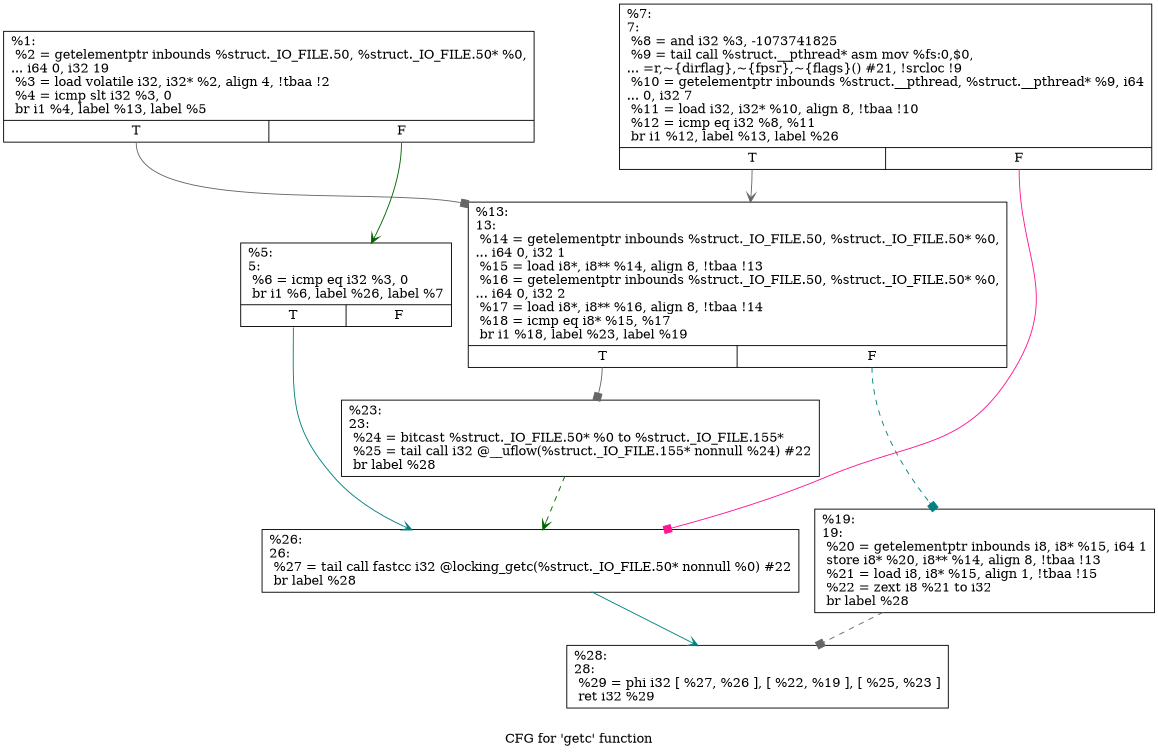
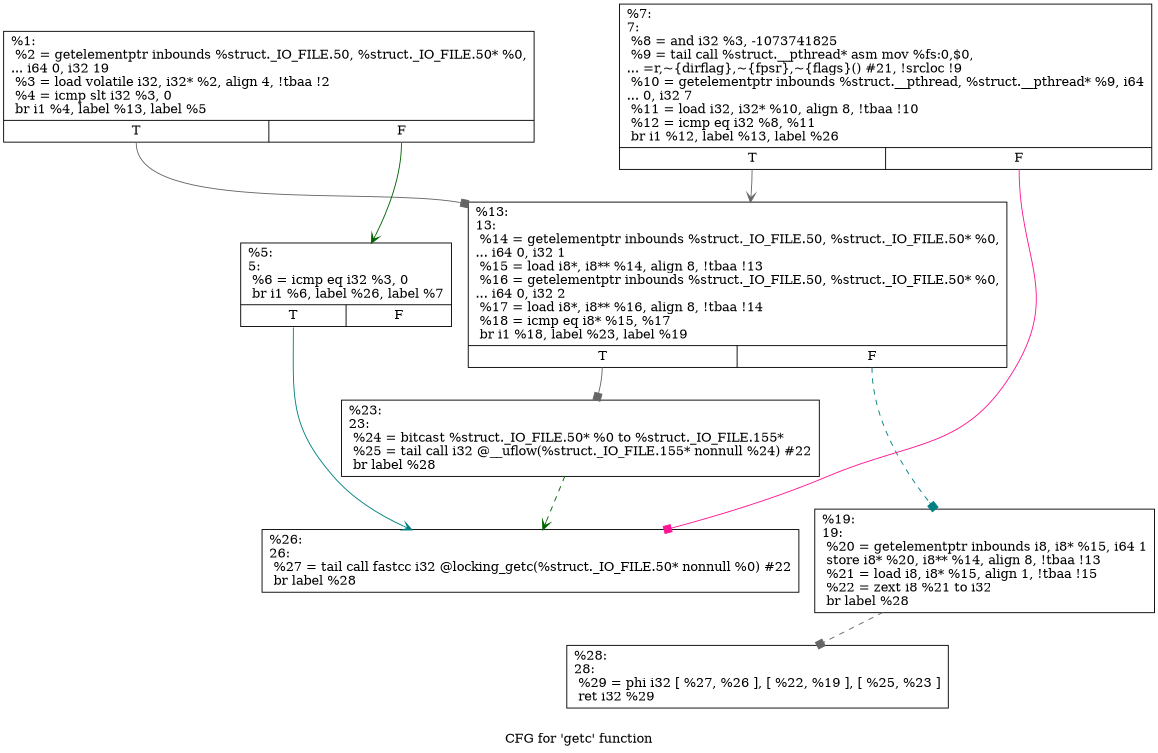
(641, 617) -> none
